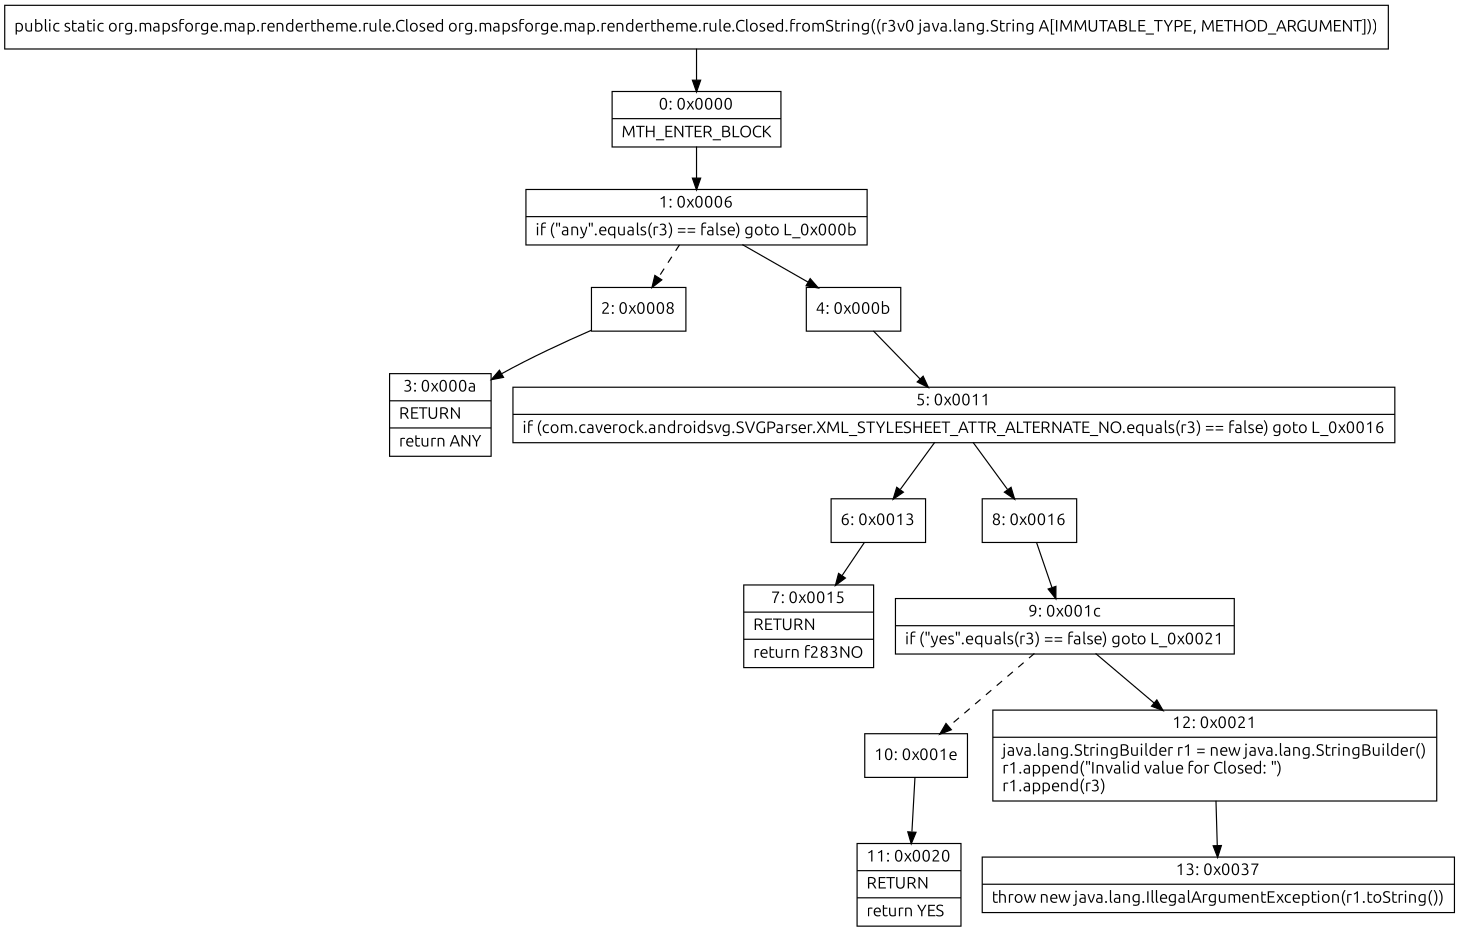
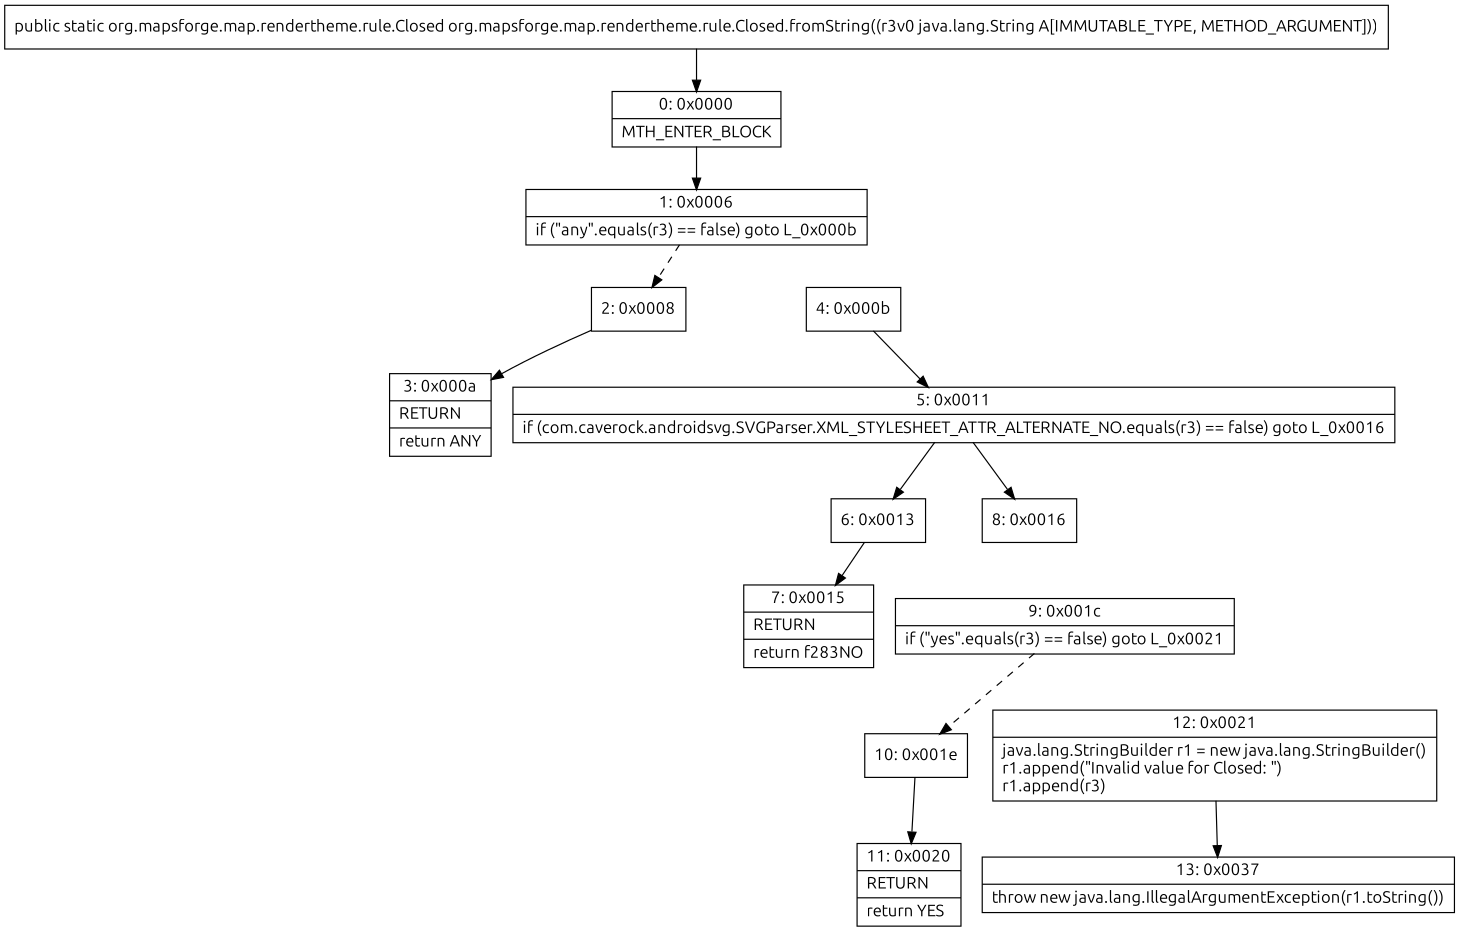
(775, 263) -> none
(1044, 565) -> none
(1125, 678) -> none
